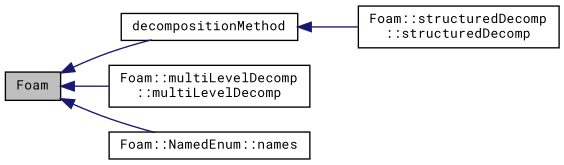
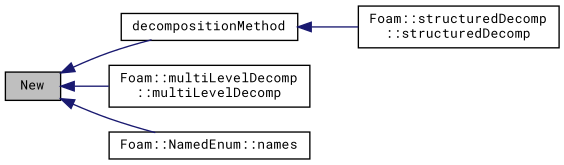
(33, 86) -> (33, 86)
